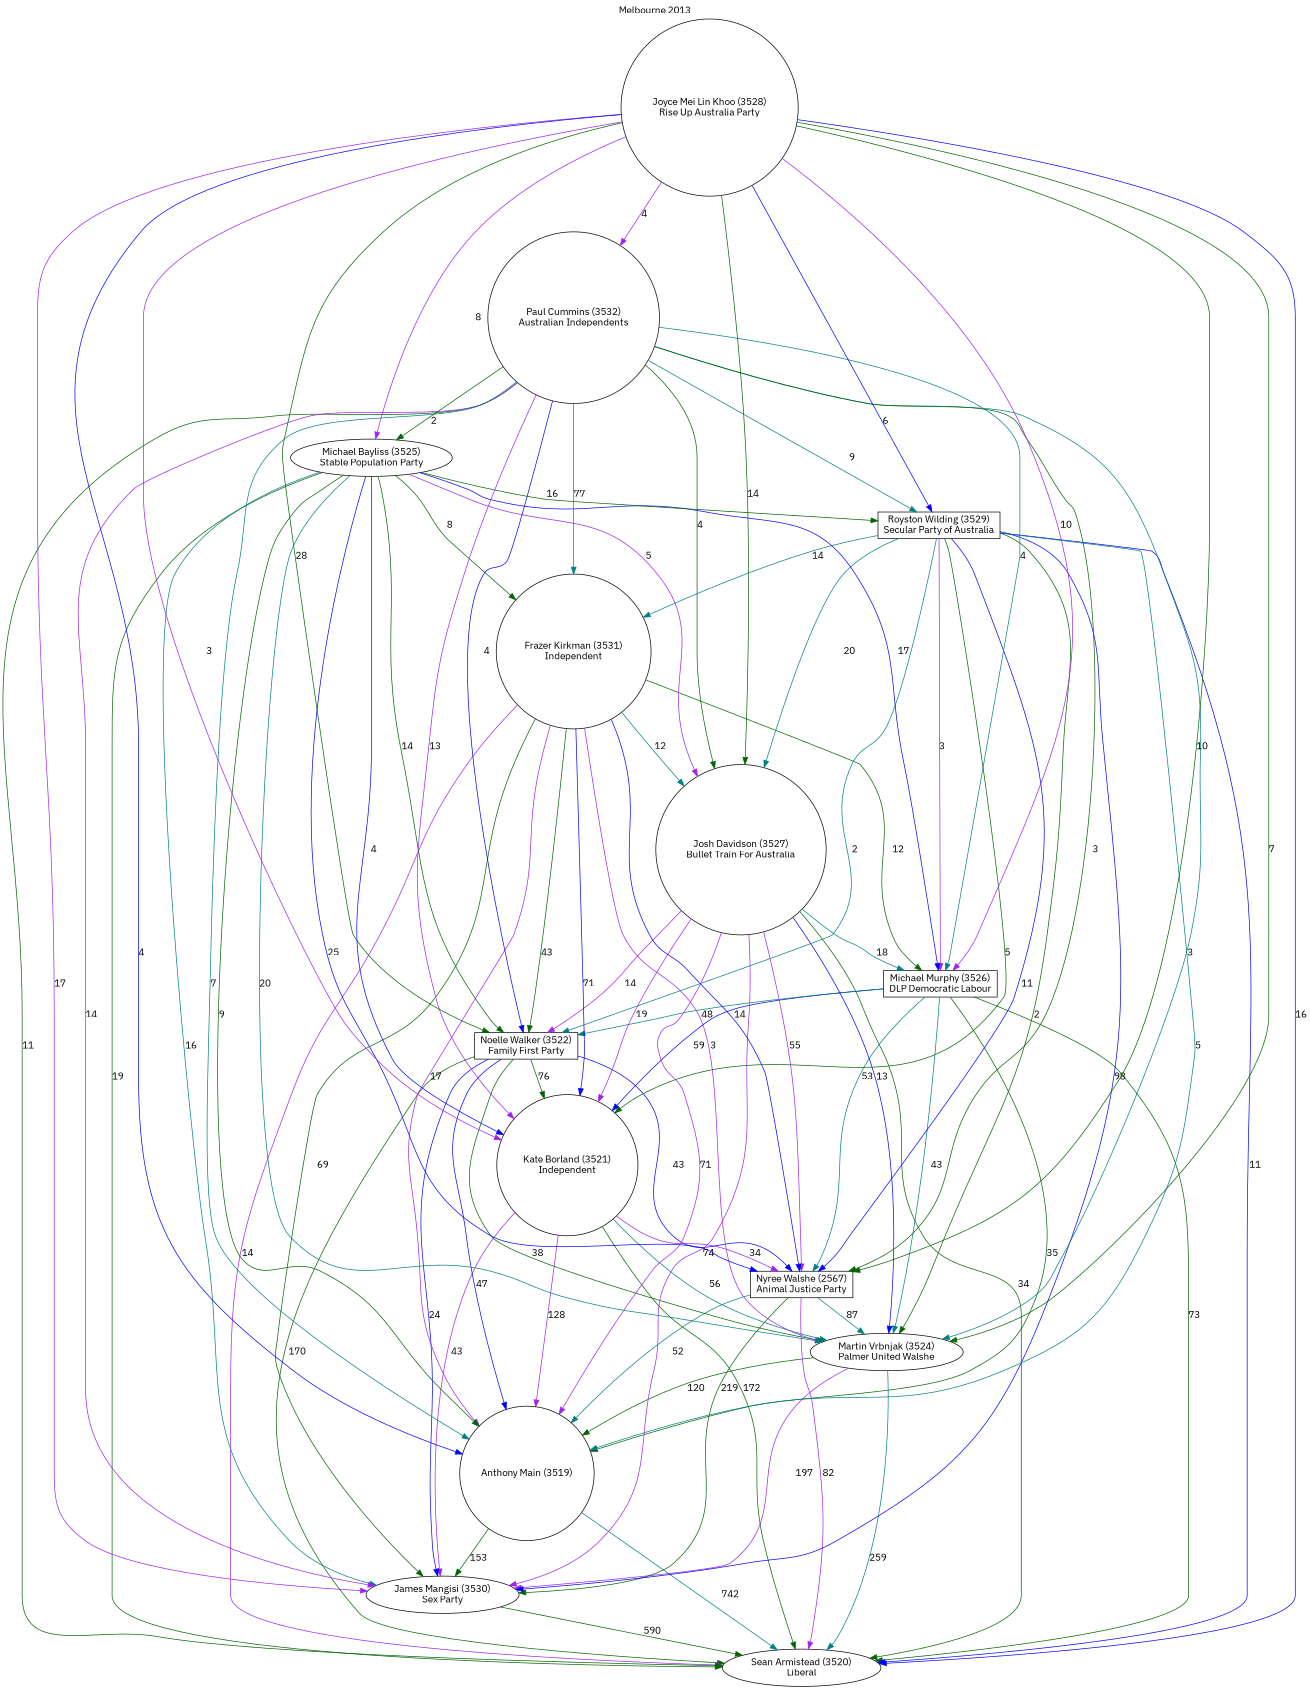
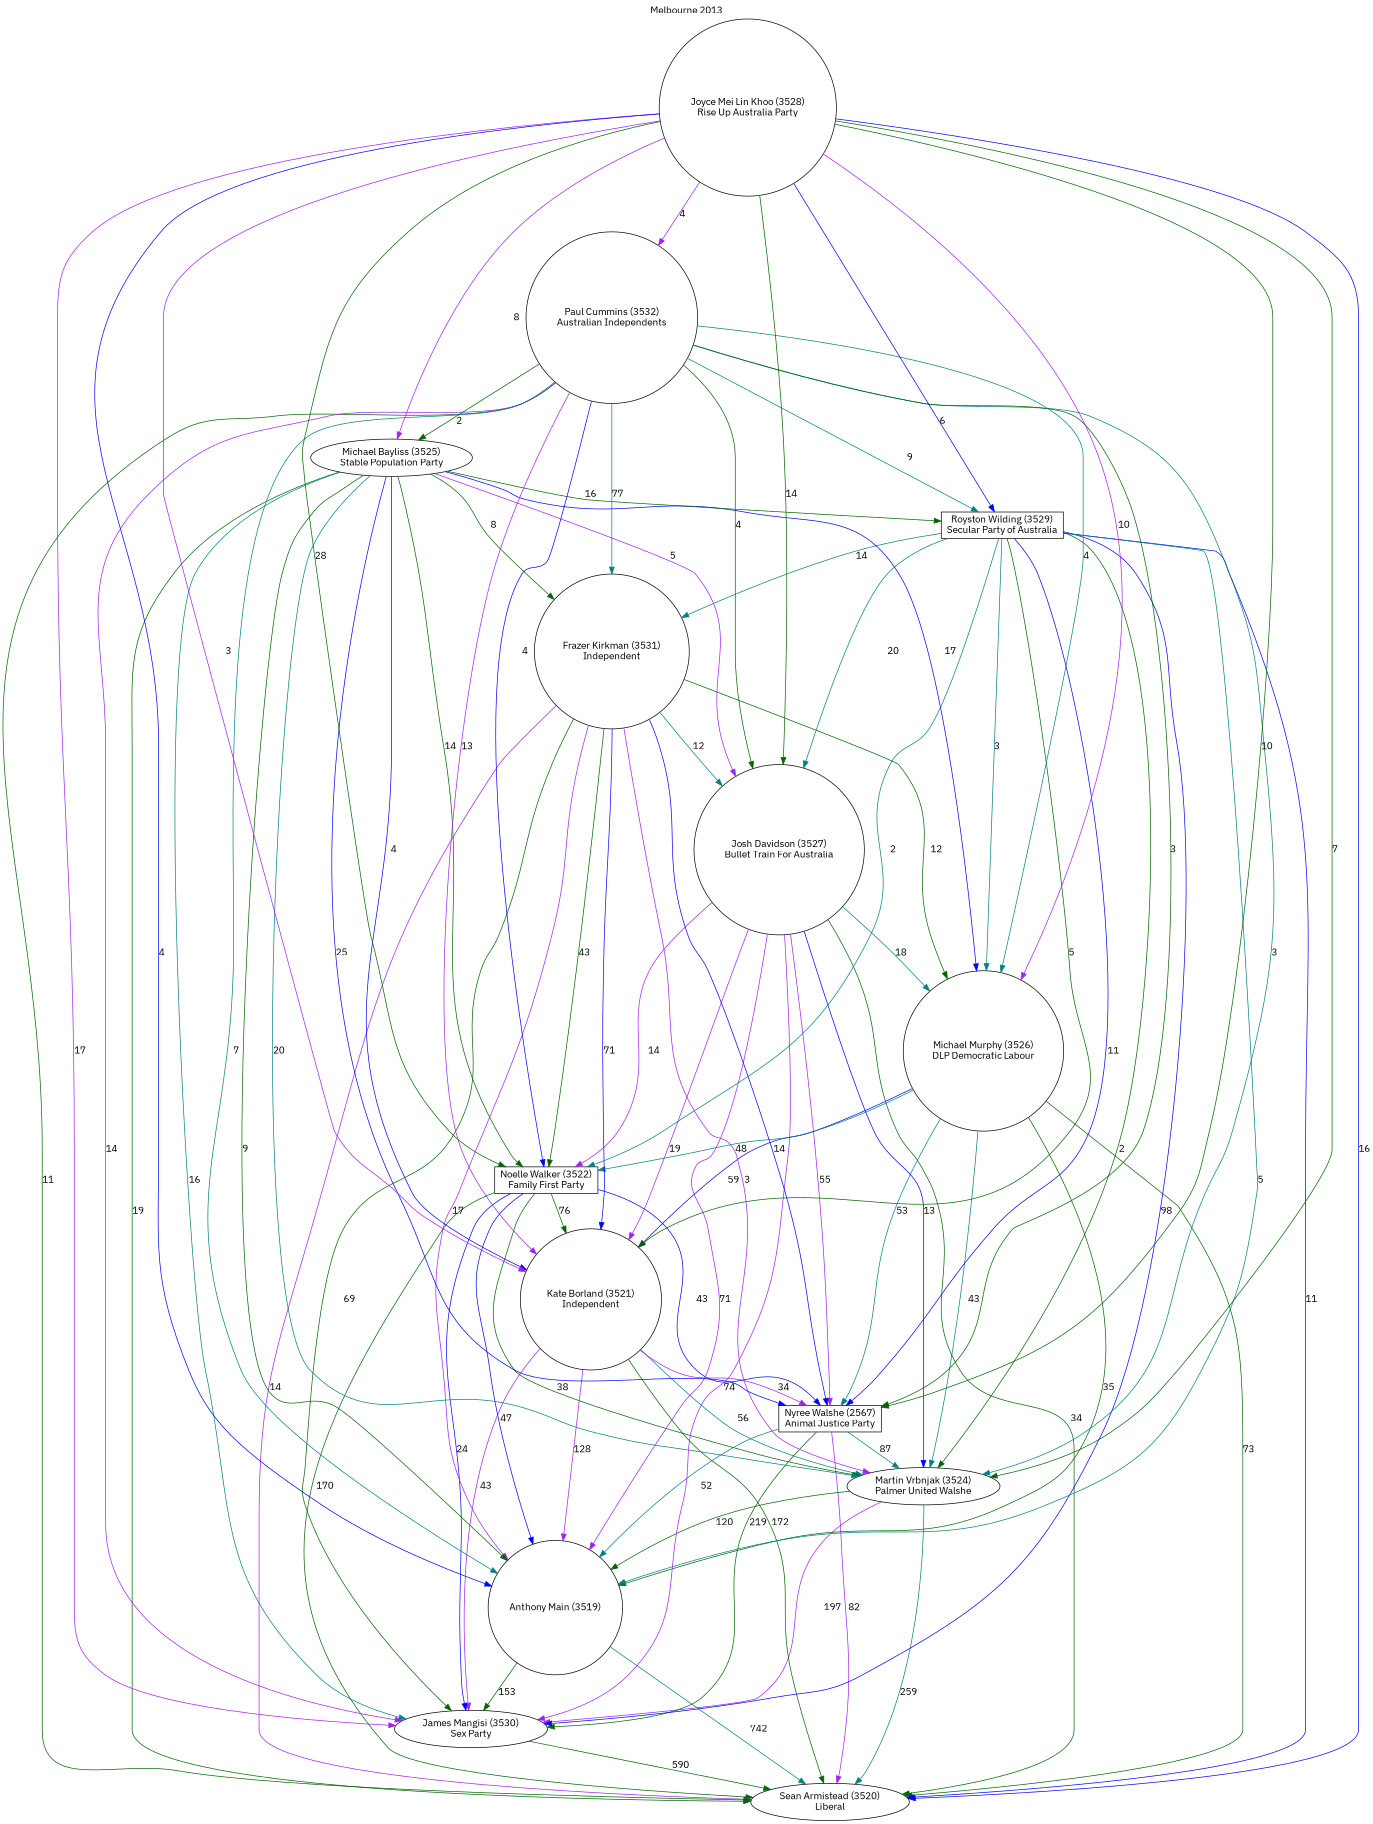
(940, 751) -> (994, 751)
(940, 984) -> (983, 1051)
